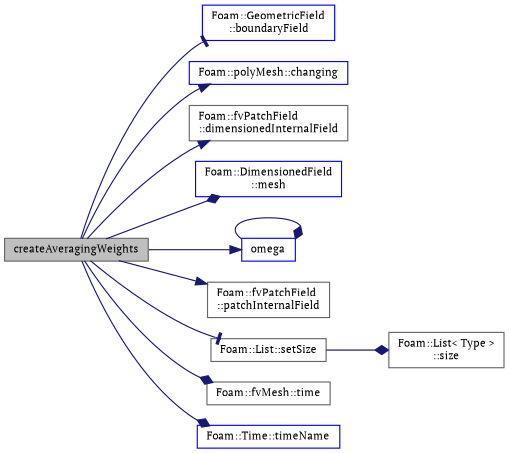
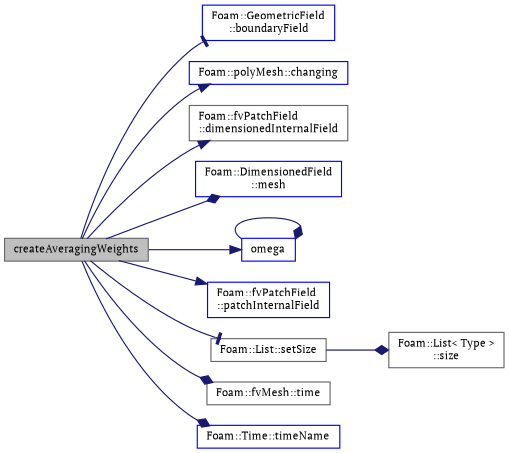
(269, 300) -> (269, 300)
